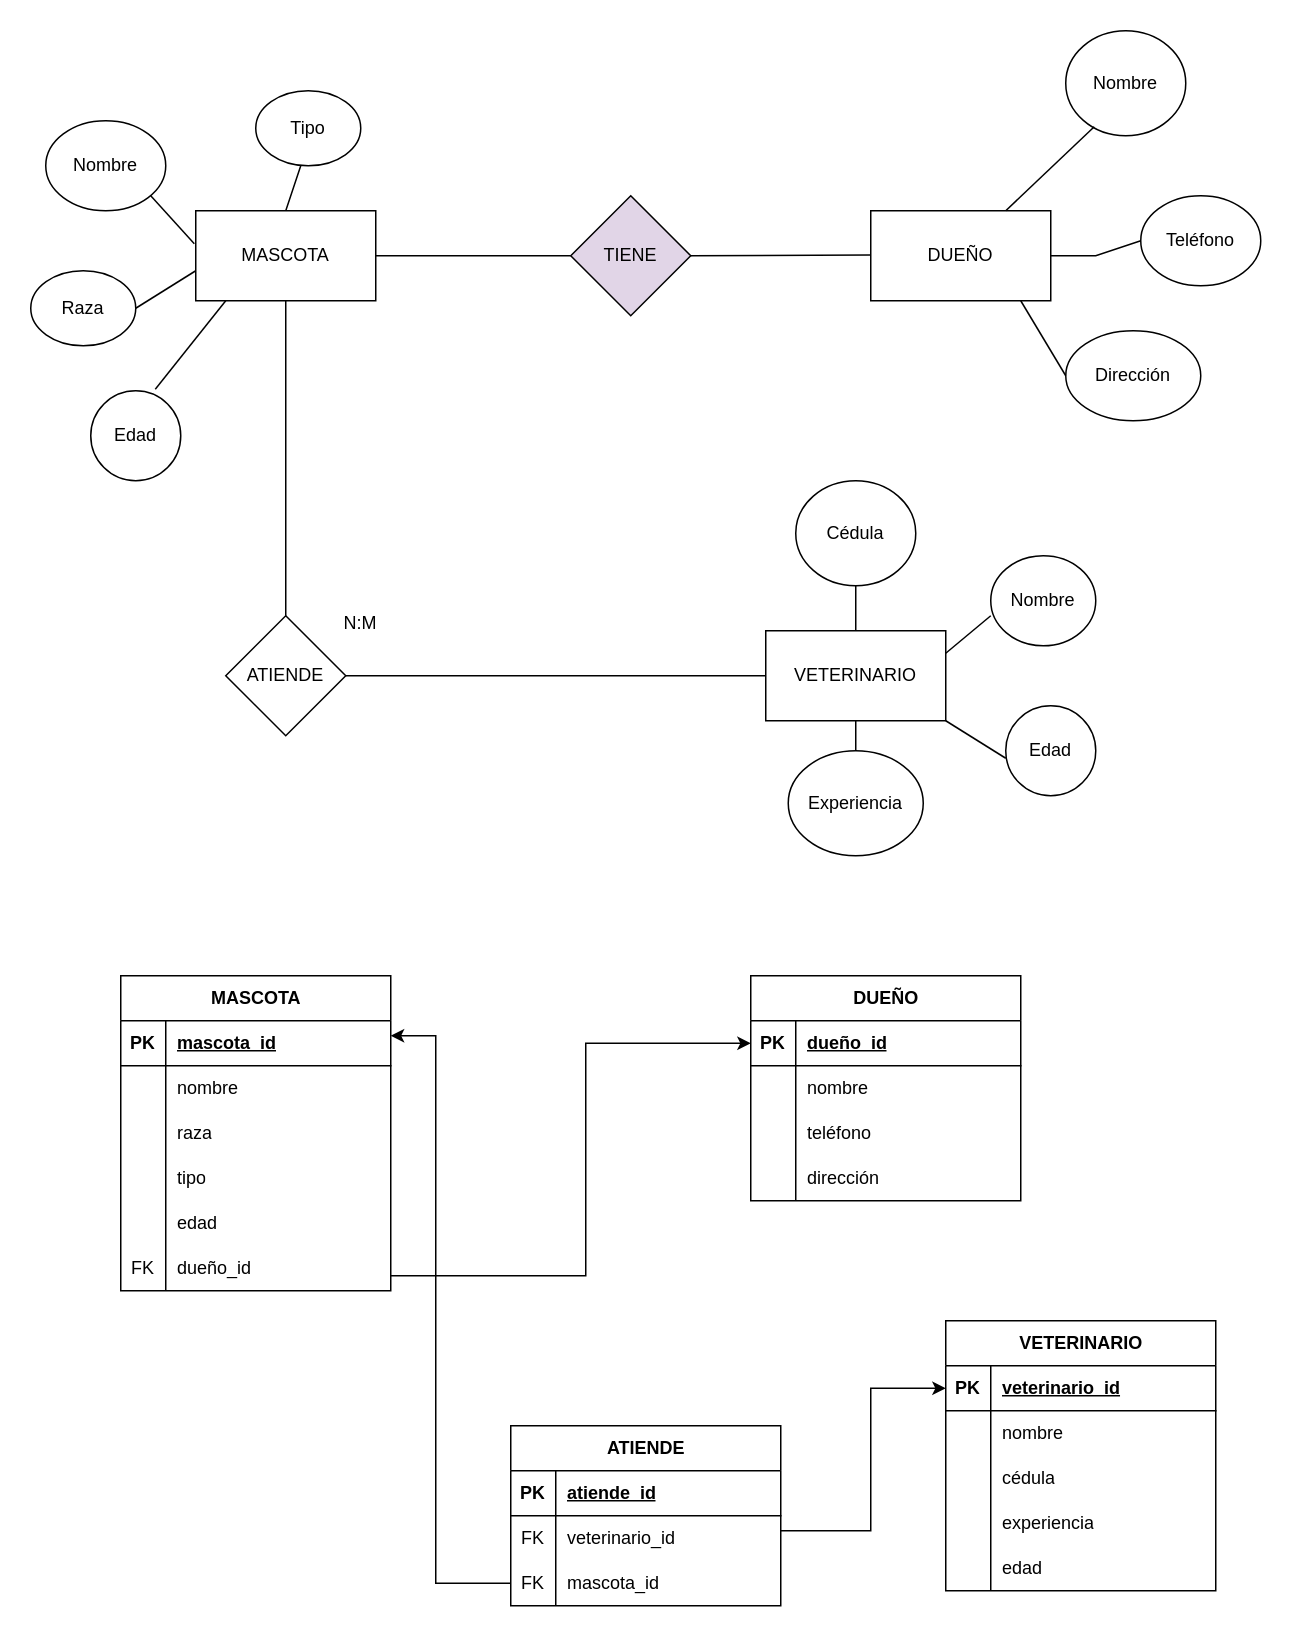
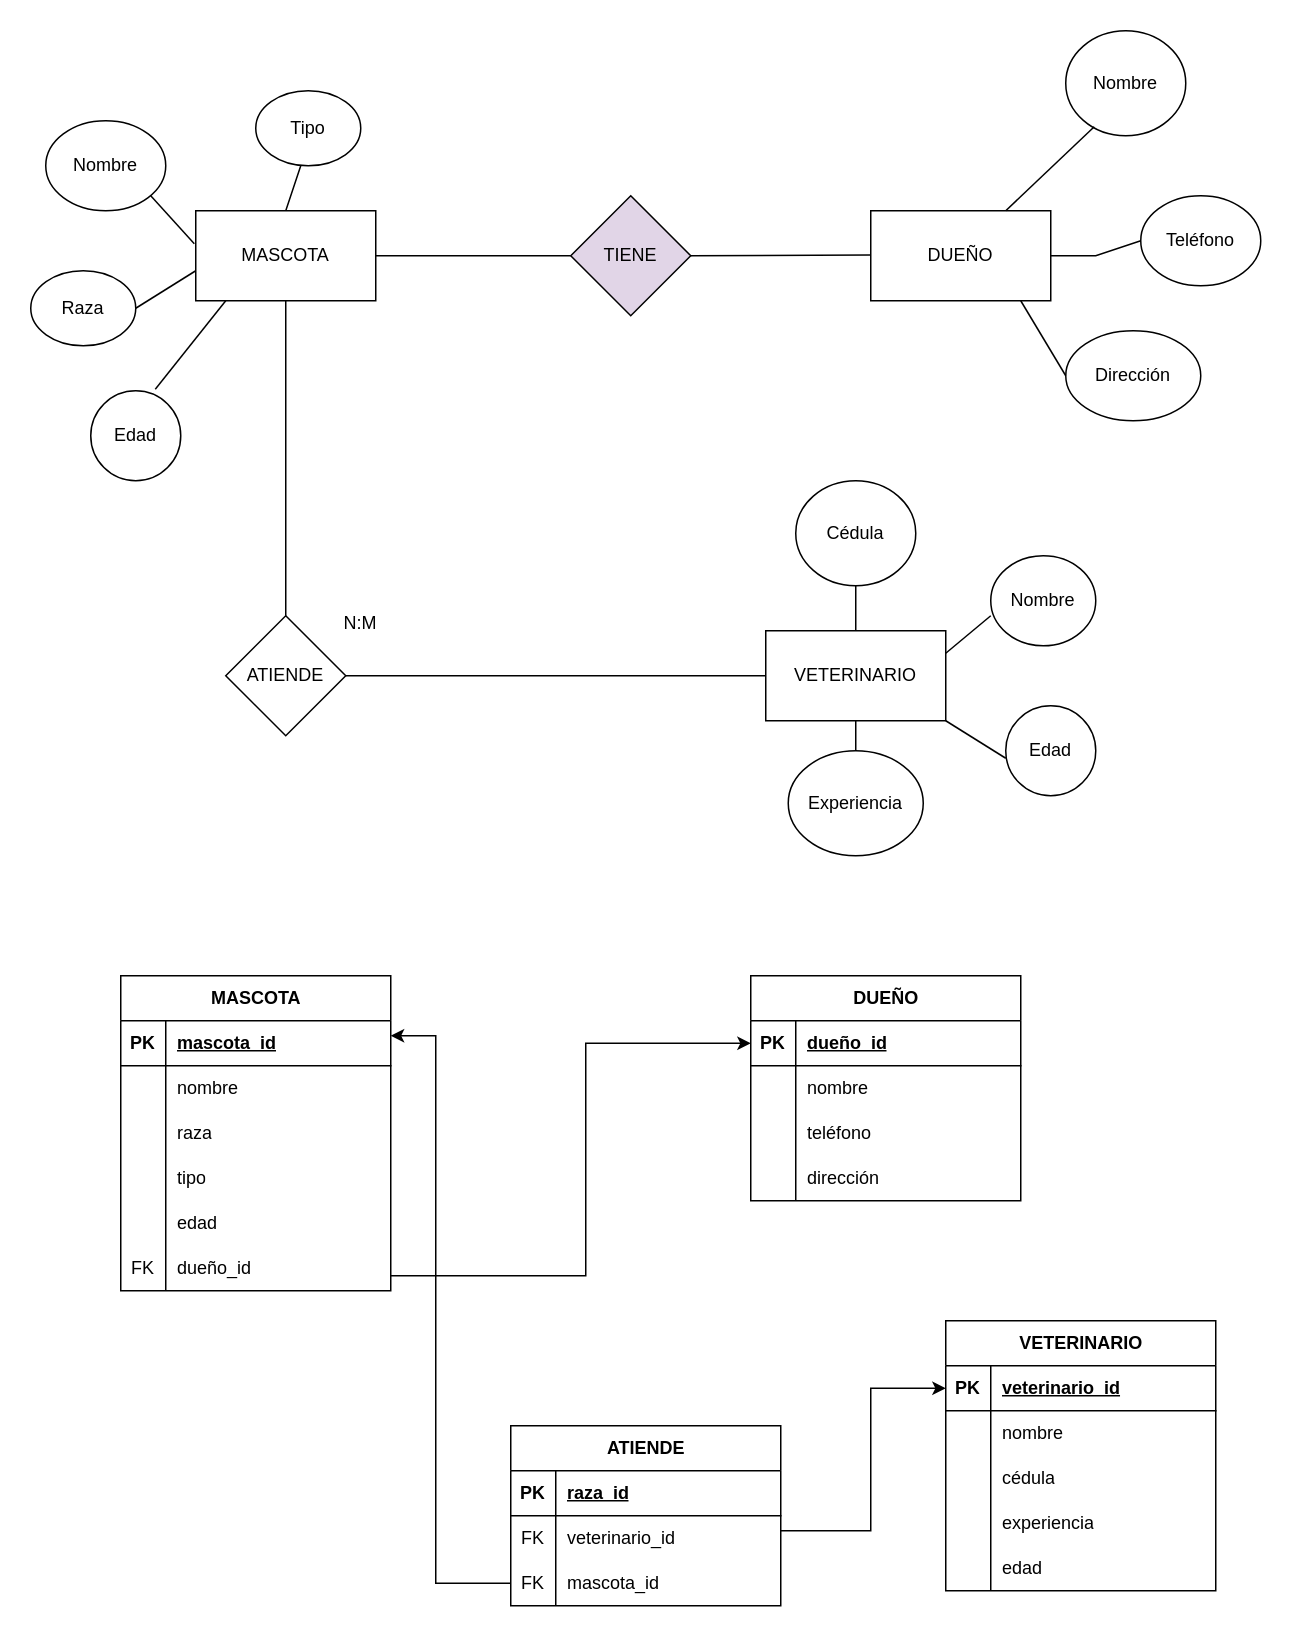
(613, 1493) -> (601, 1493)
